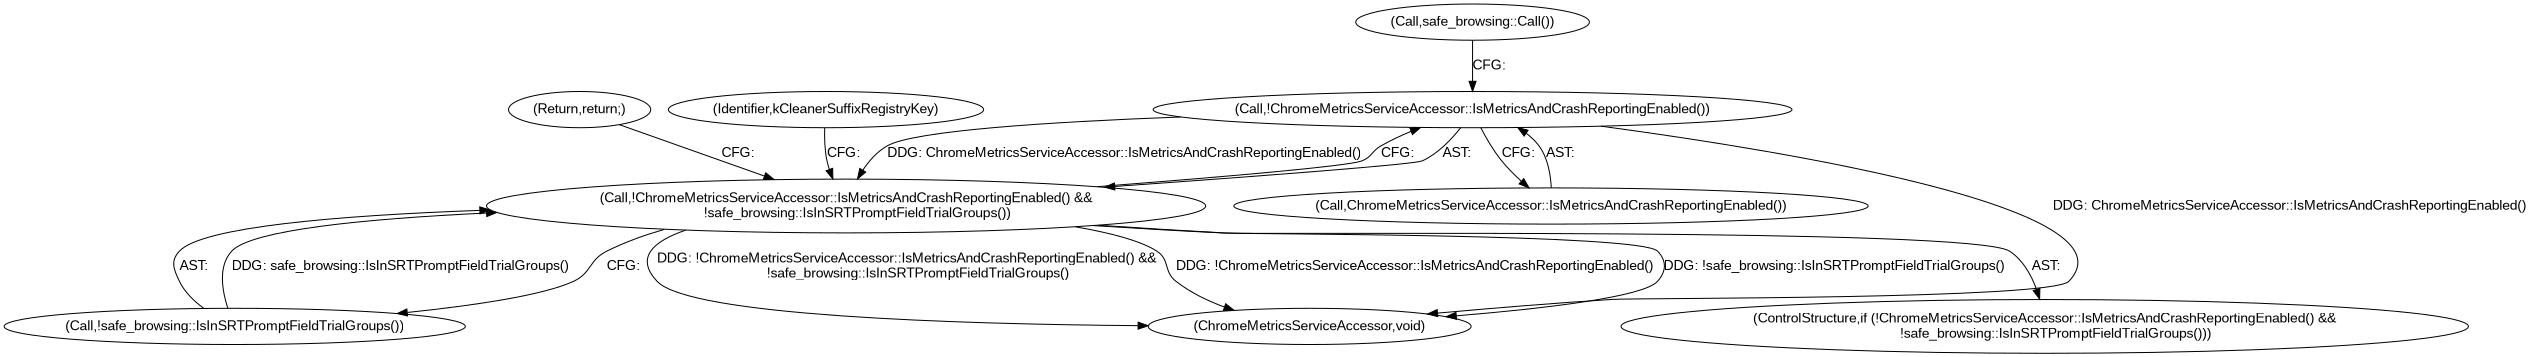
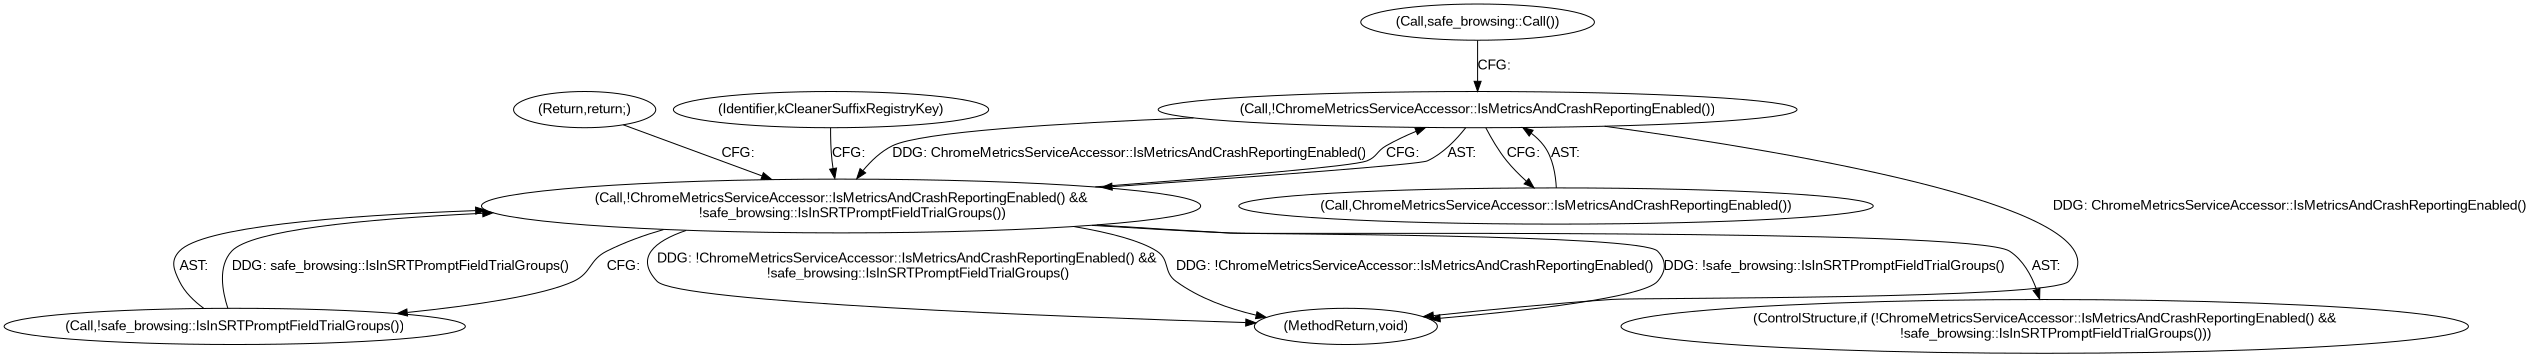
(1310, 326) -> (1346, 326)
